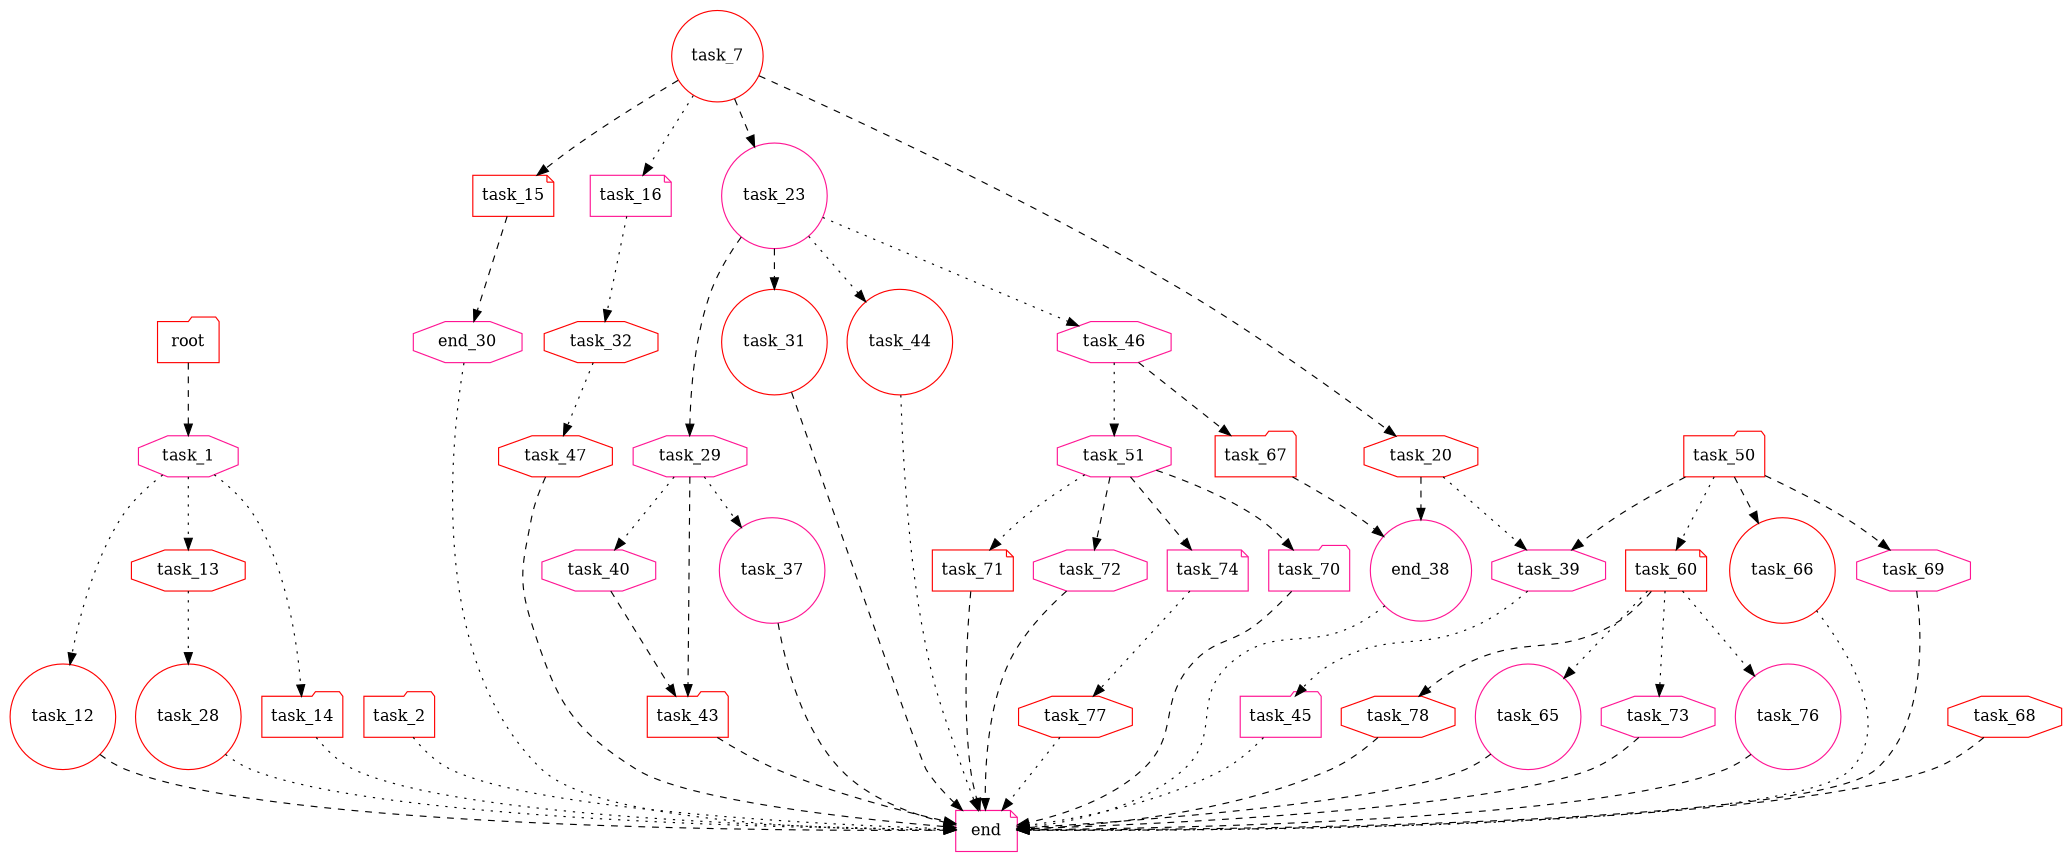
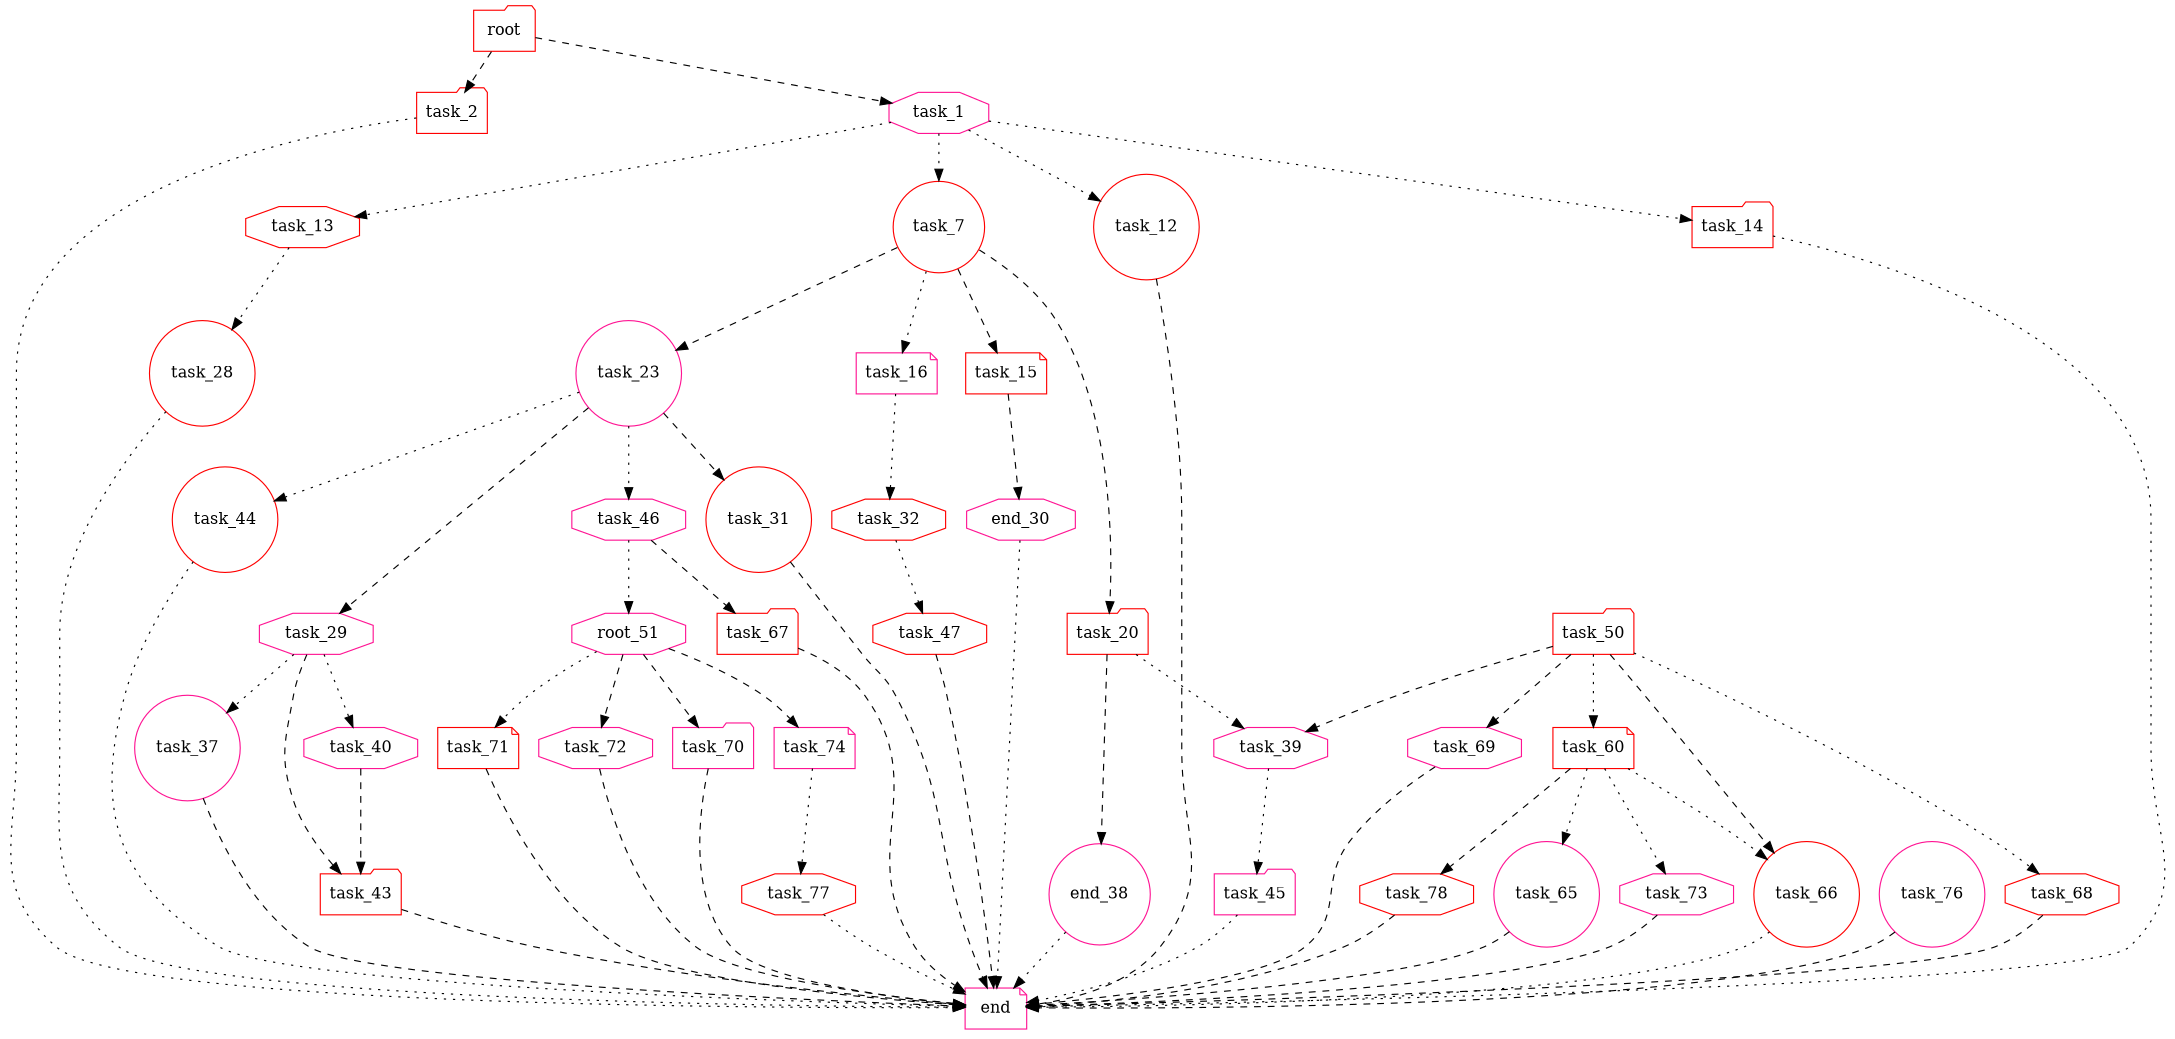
none -> (481, 67)
none -> (939, 151)
(1114, 456) -> (629, 634)
(1421, 456) -> (1108, 634)
(1335, 502) -> (893, 807)
(1715, 629) -> (1694, 809)
none -> (1837, 751)
